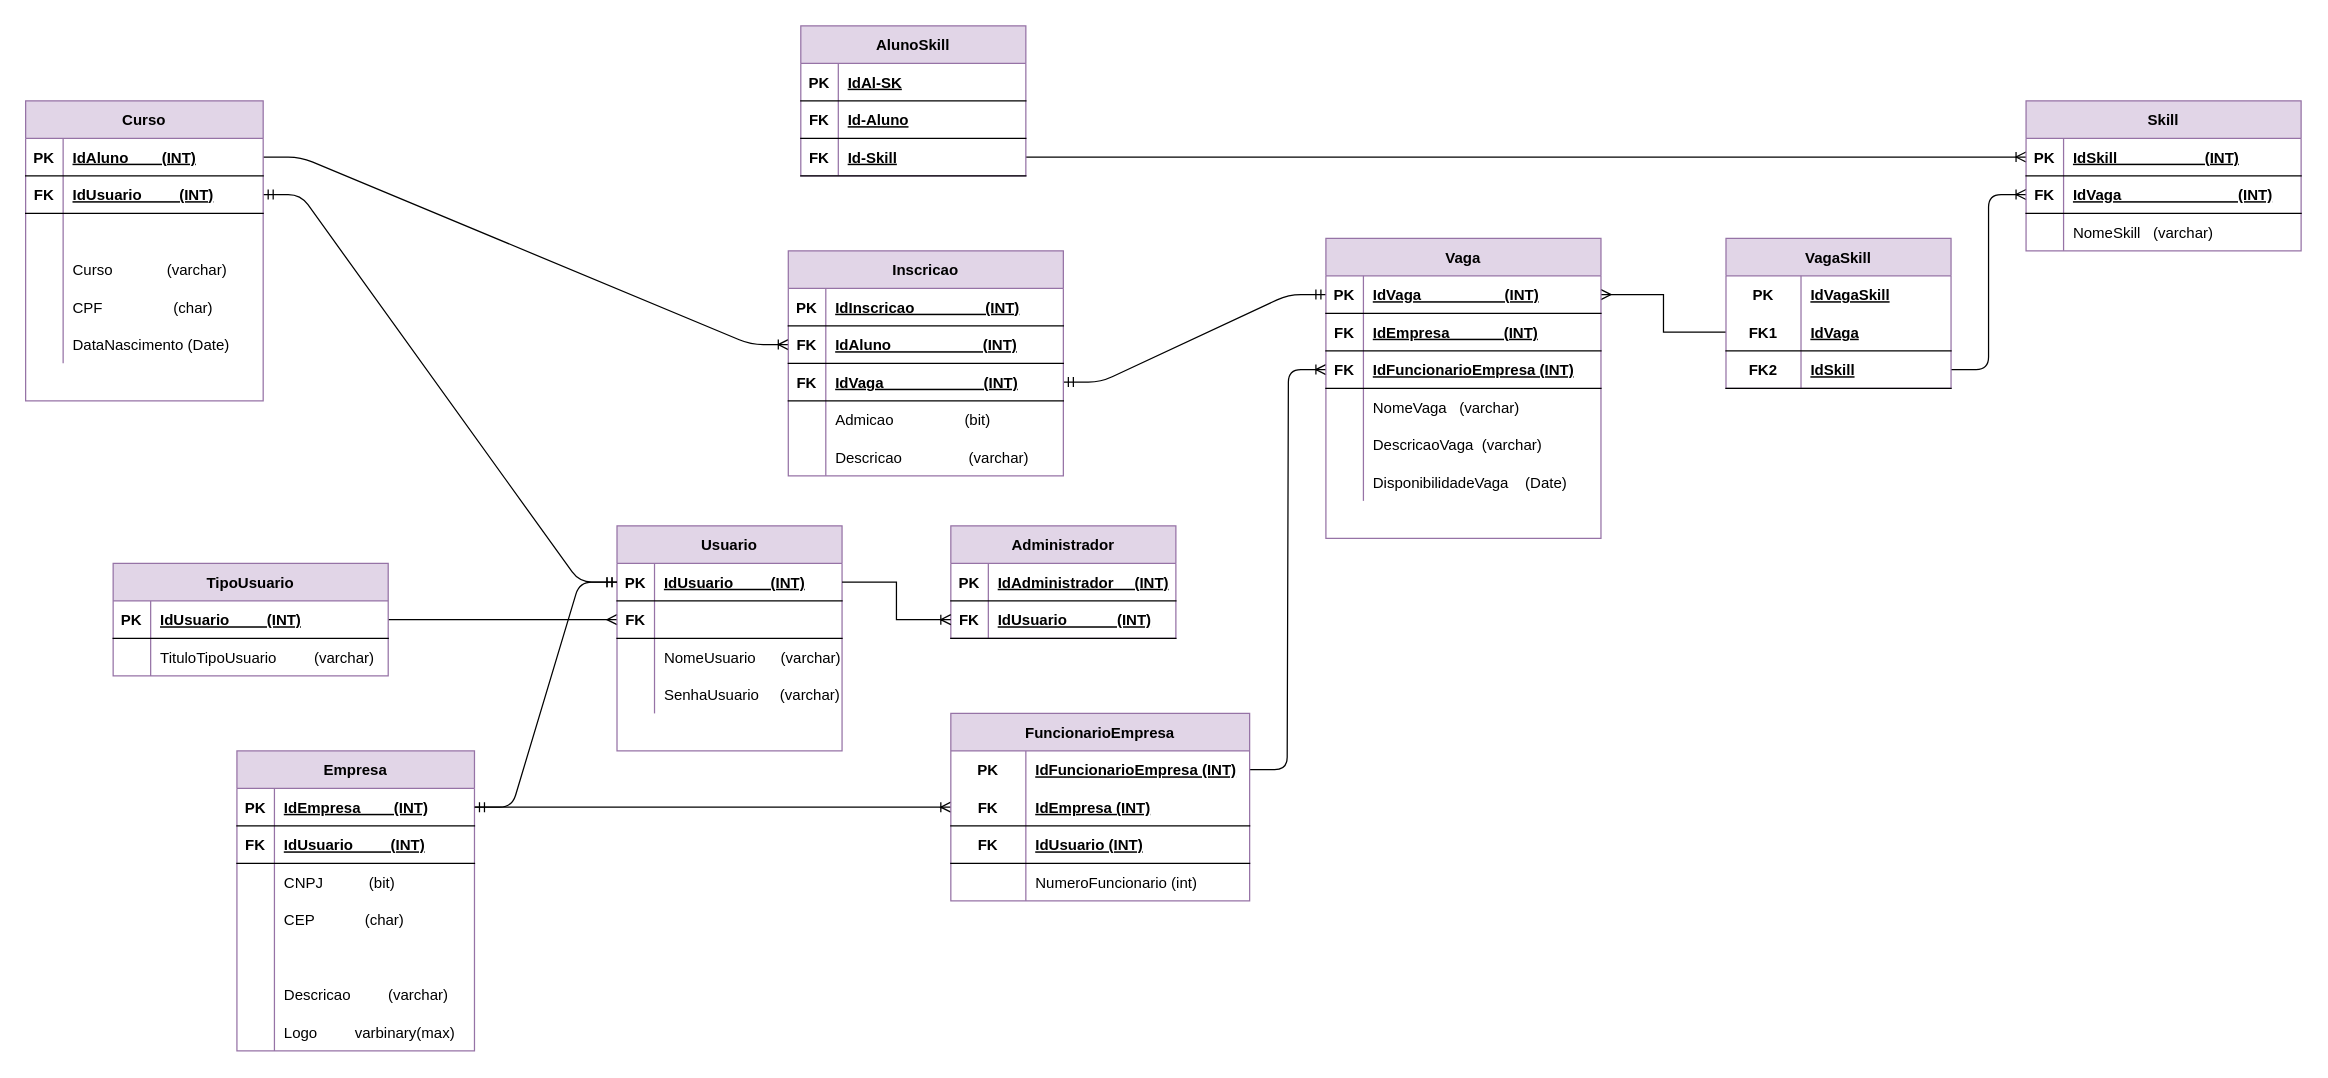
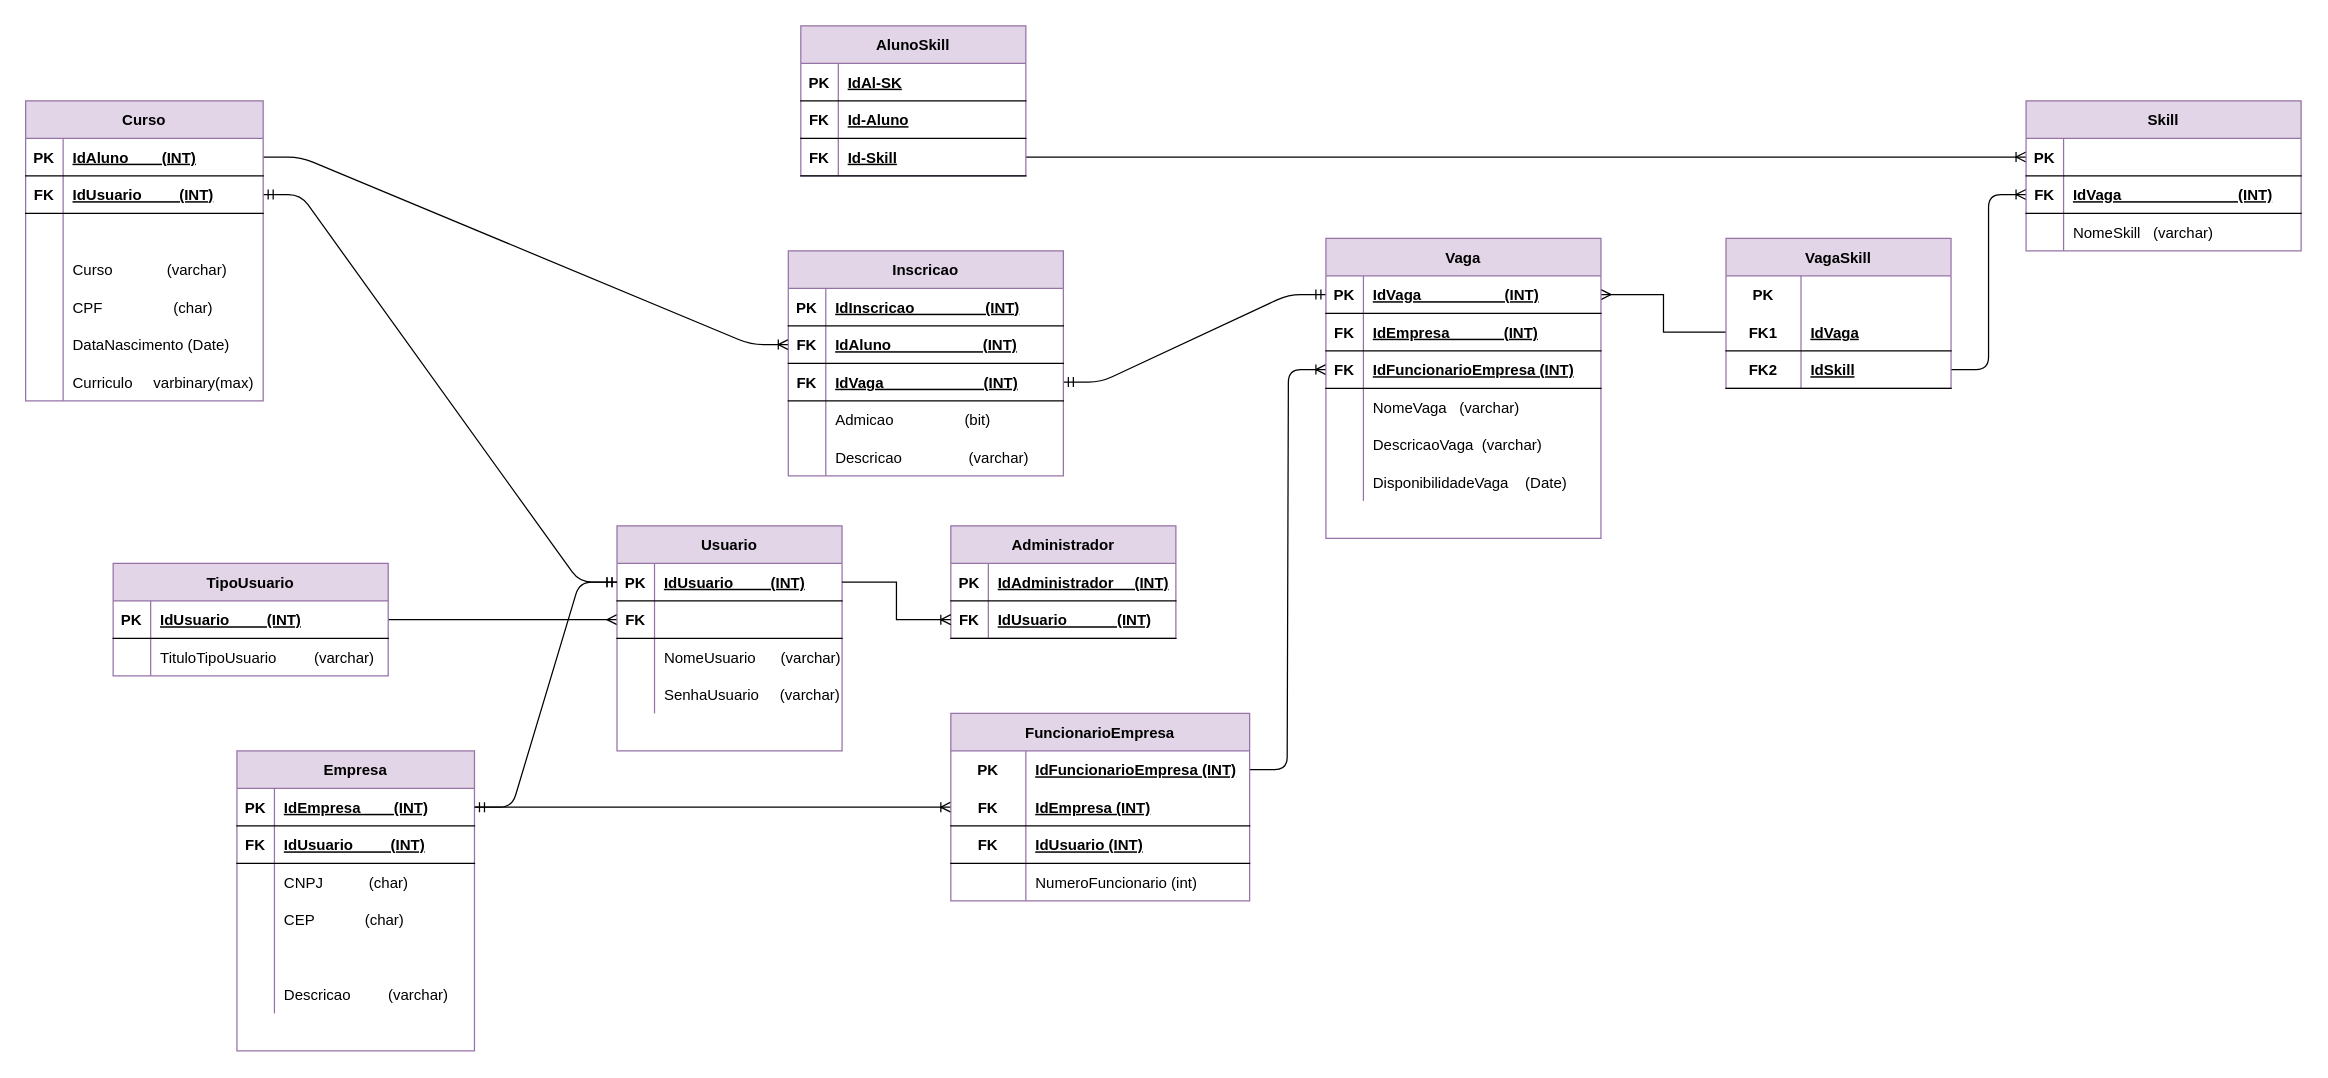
(2182, 157) -> none
(1876, 294) -> none
none -> (163, 382)
(356, 883) -> (362, 883)
(374, 1032) -> none
